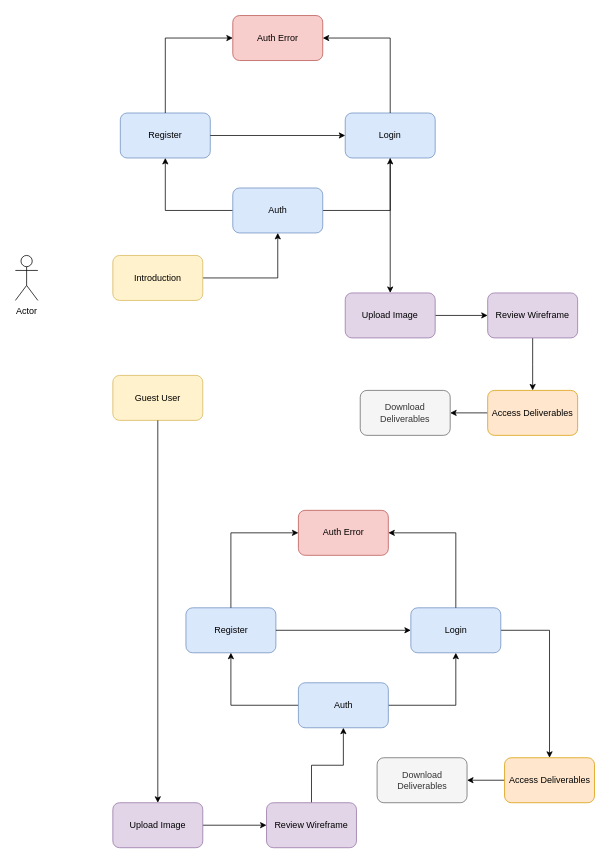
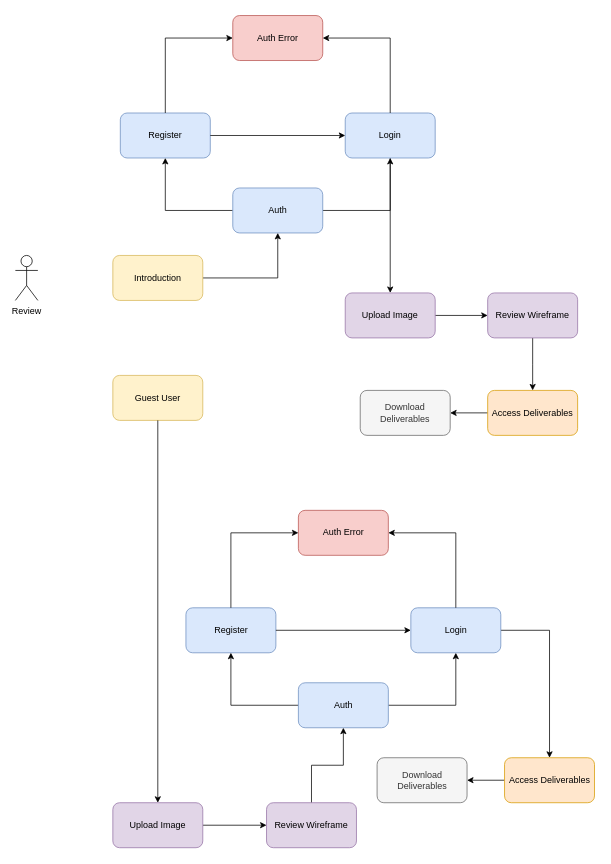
(27, 311) -> (27, 311)
